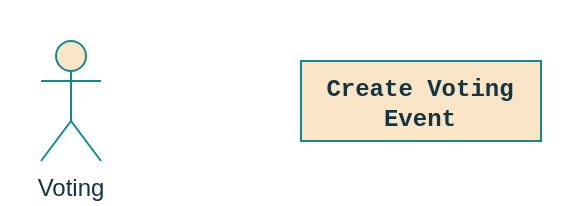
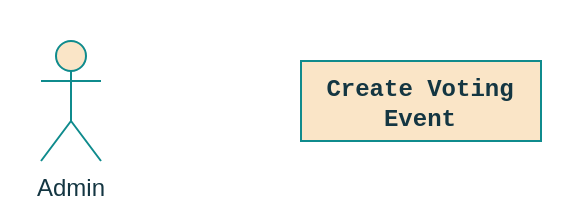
(72, 189) -> (72, 189)
